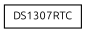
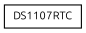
(43, 16) -> (43, 16)
